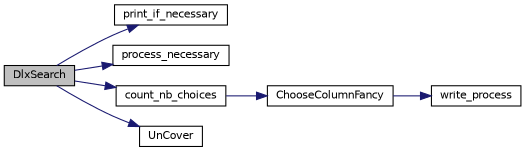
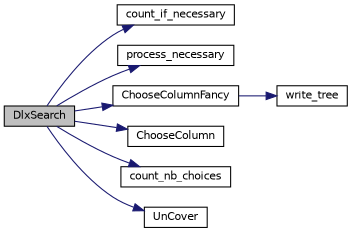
(171, 15) -> (176, 15)
(241, 96) -> (88, 109)
(476, 96) -> (312, 96)
none -> (176, 136)
